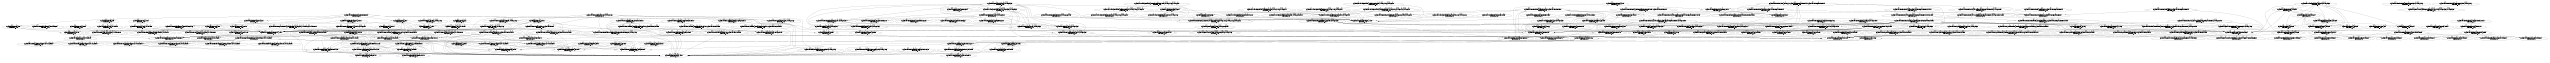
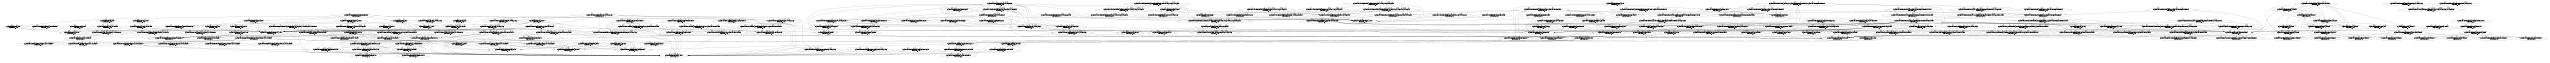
none -> (1131, 33)
